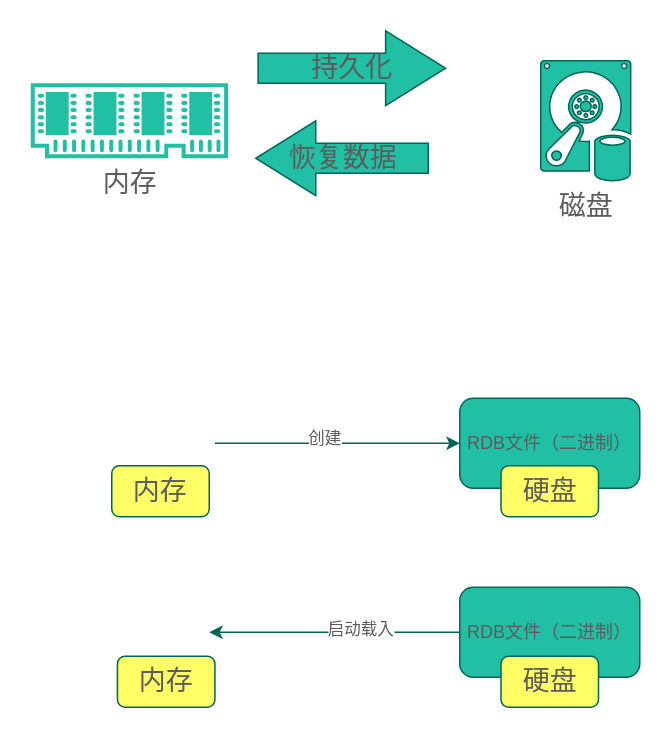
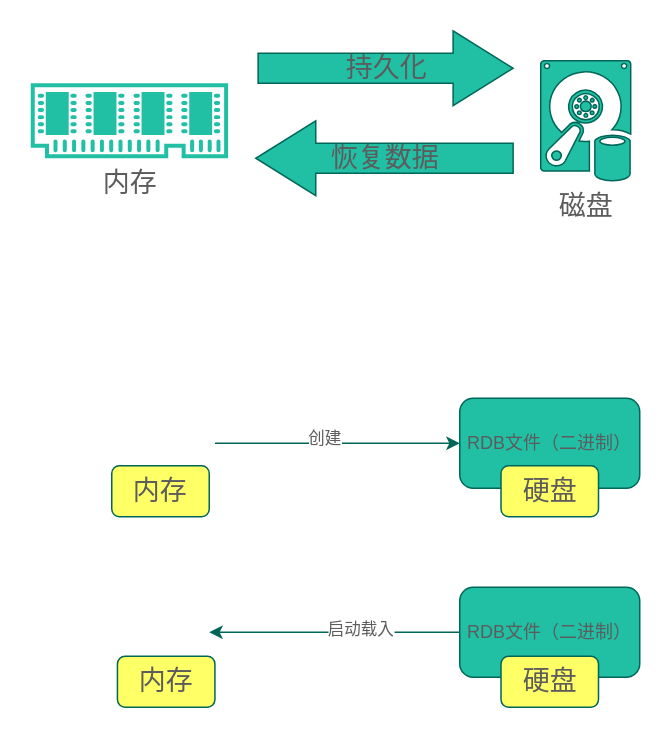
(352, 68) -> (386, 68)
(342, 158) -> (384, 158)
